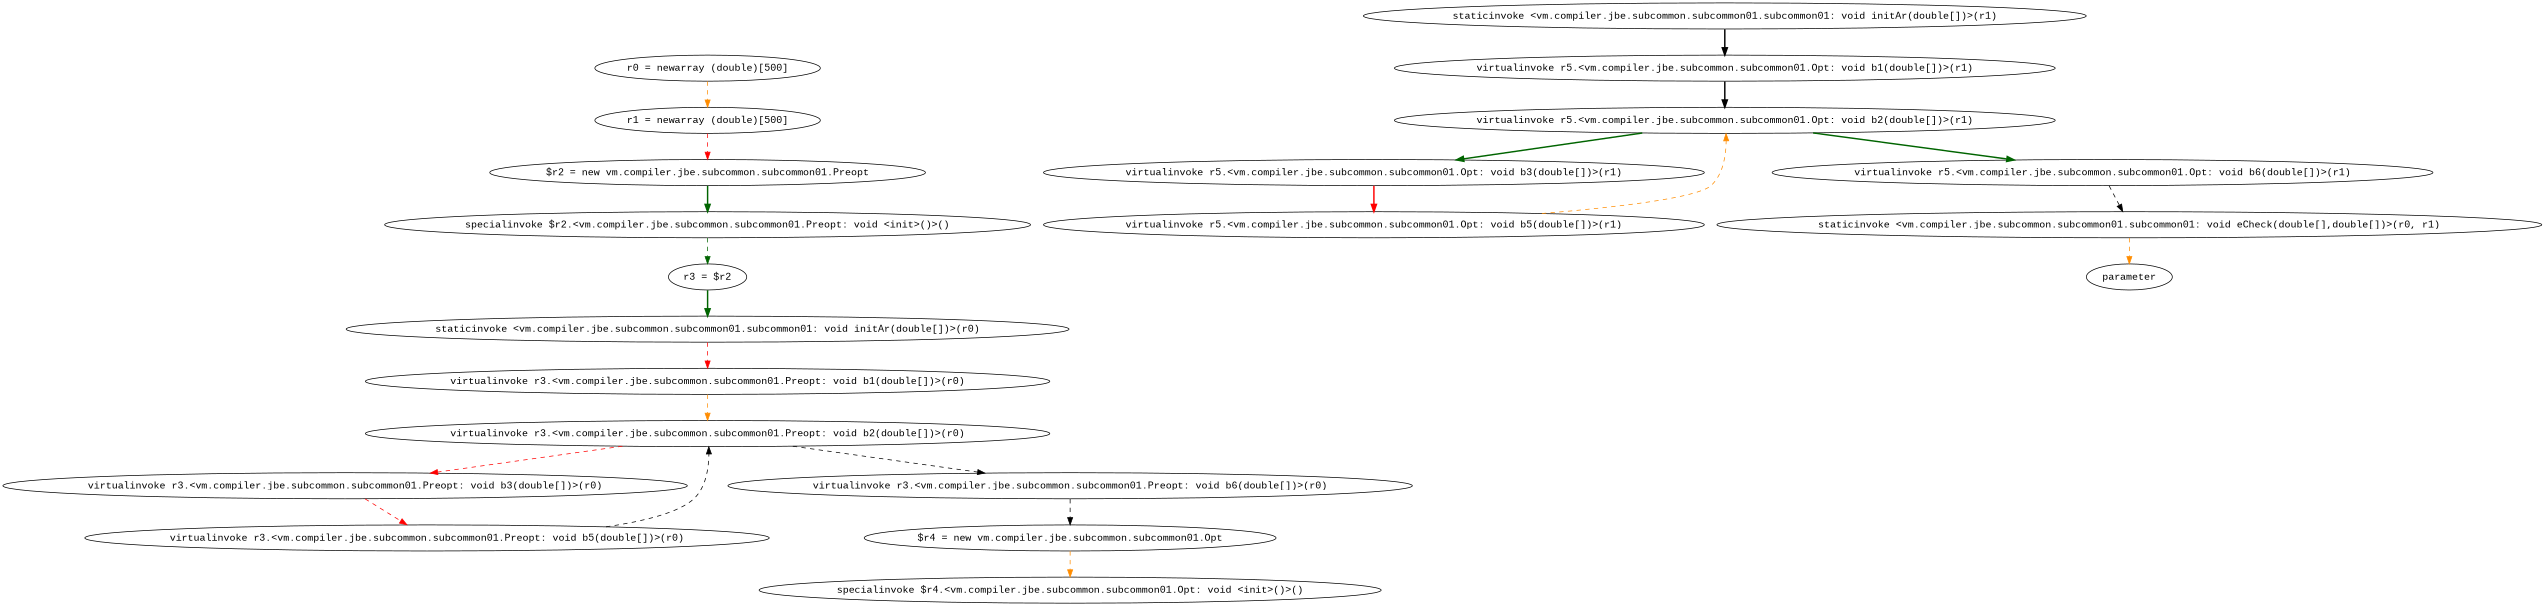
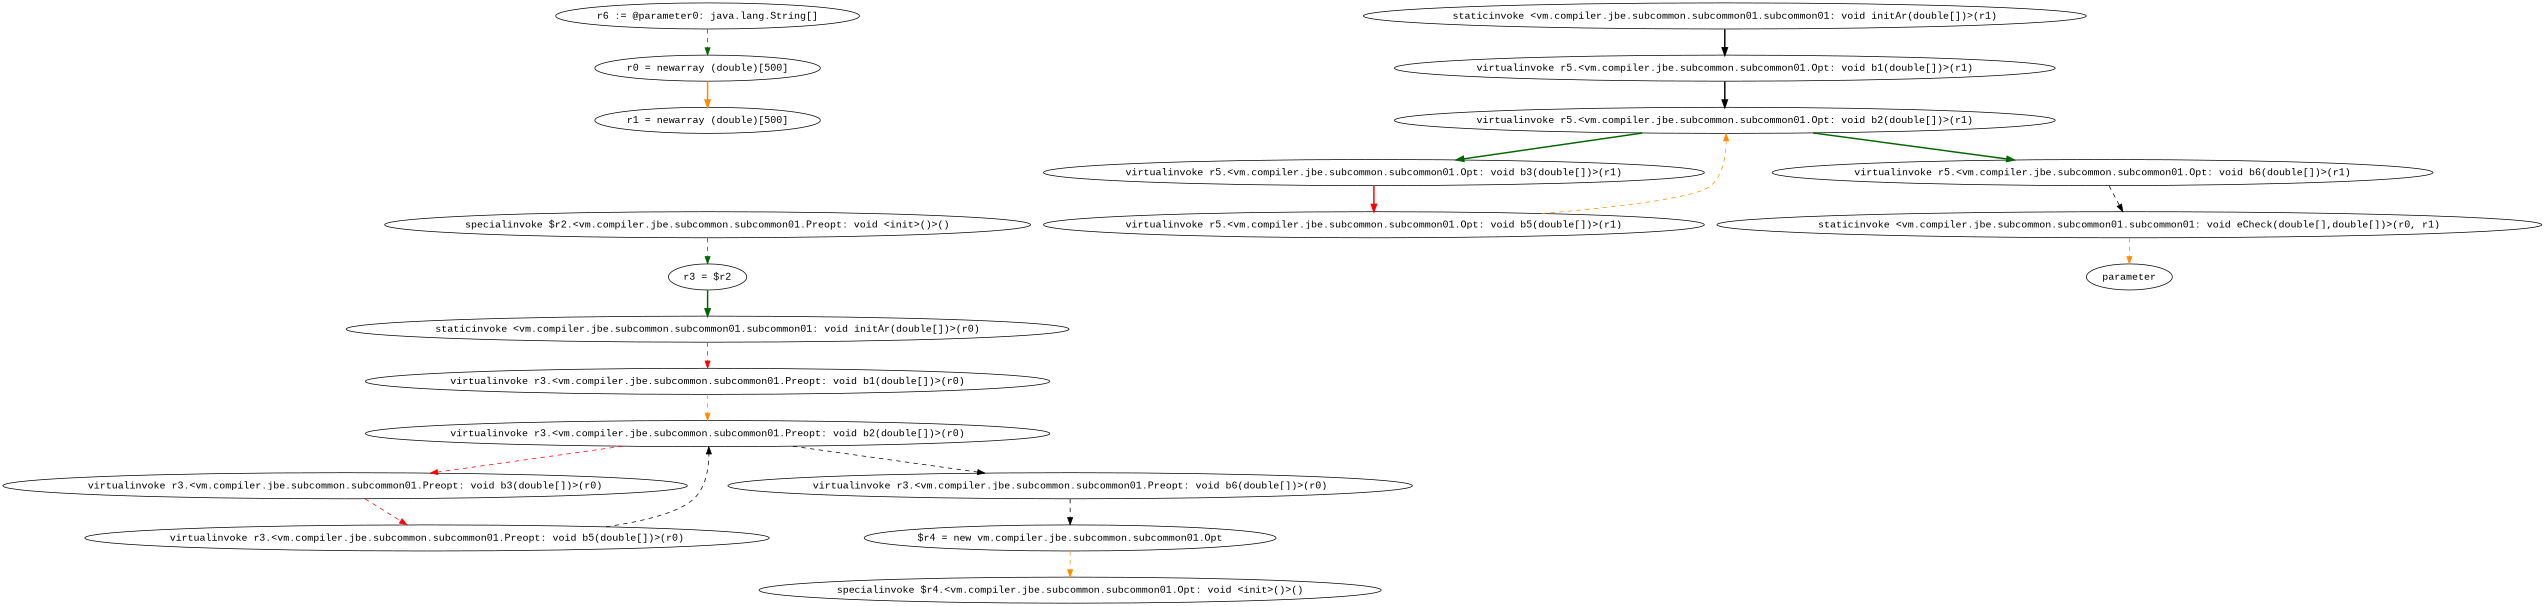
none -> (708, 16)
(708, 91) -> (708, 91)
(708, 173) -> none
